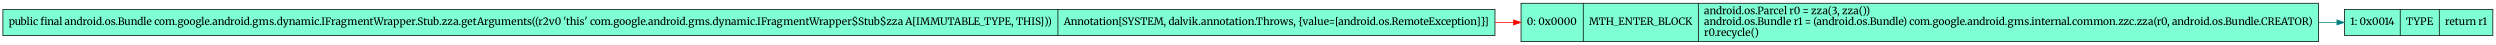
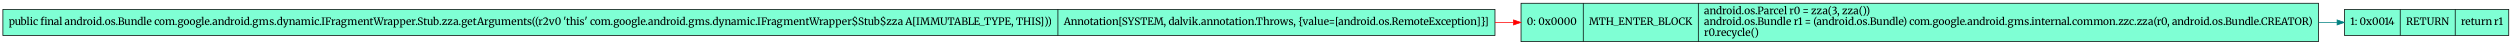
(2420, 22) -> (2428, 22)
